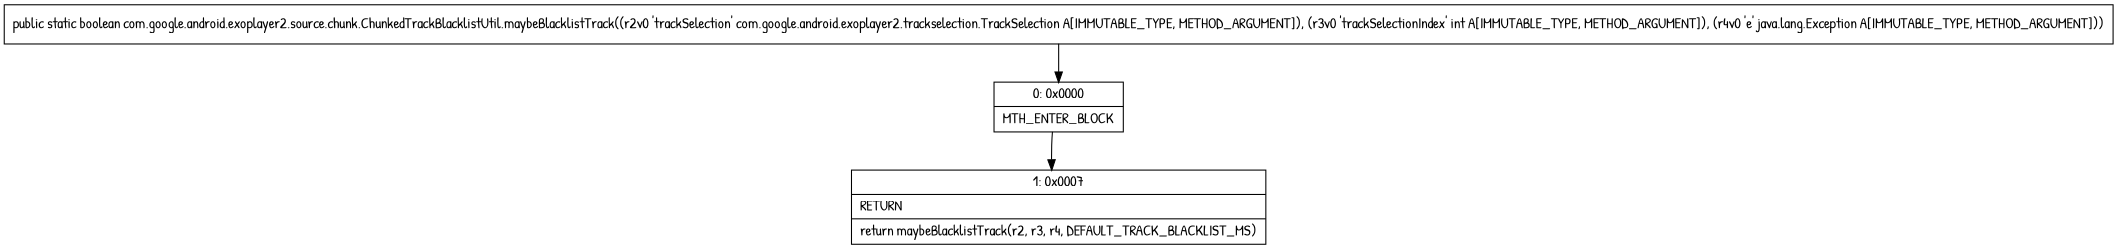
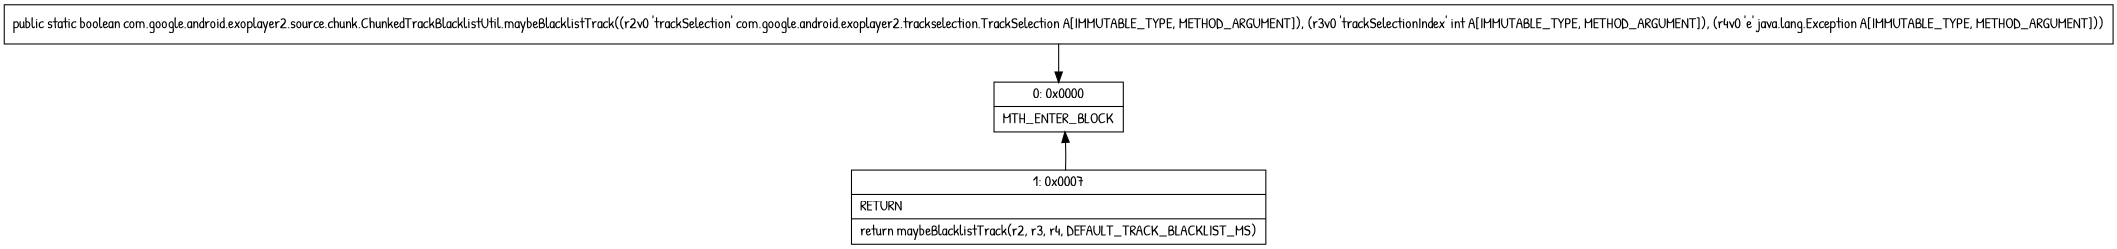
(1052, 146) -> (1066, 157)
